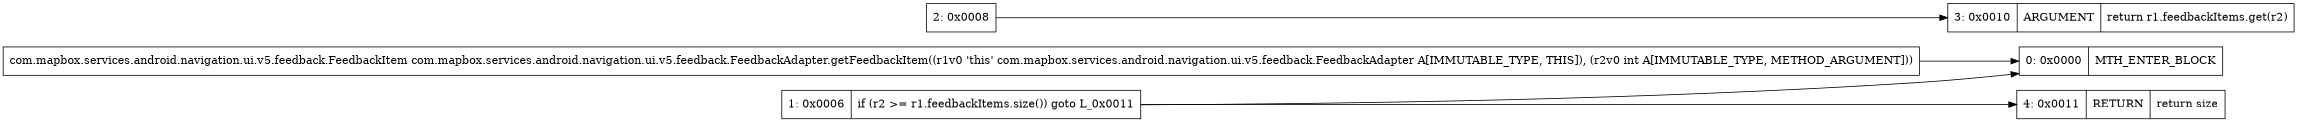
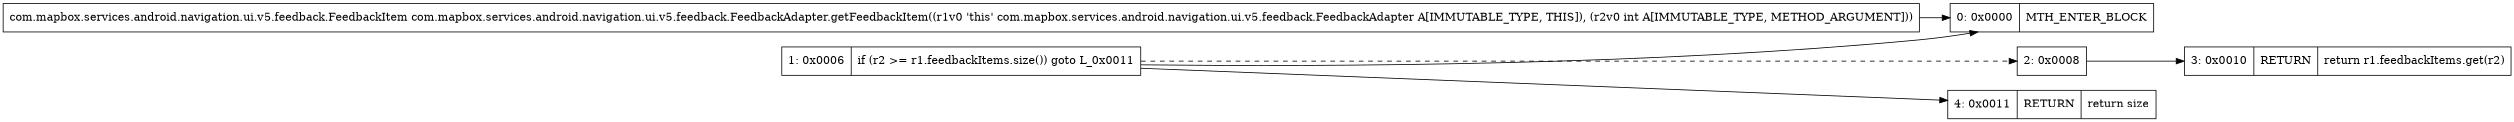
(2059, 17) -> (2286, 61)
none -> (1683, 61)
